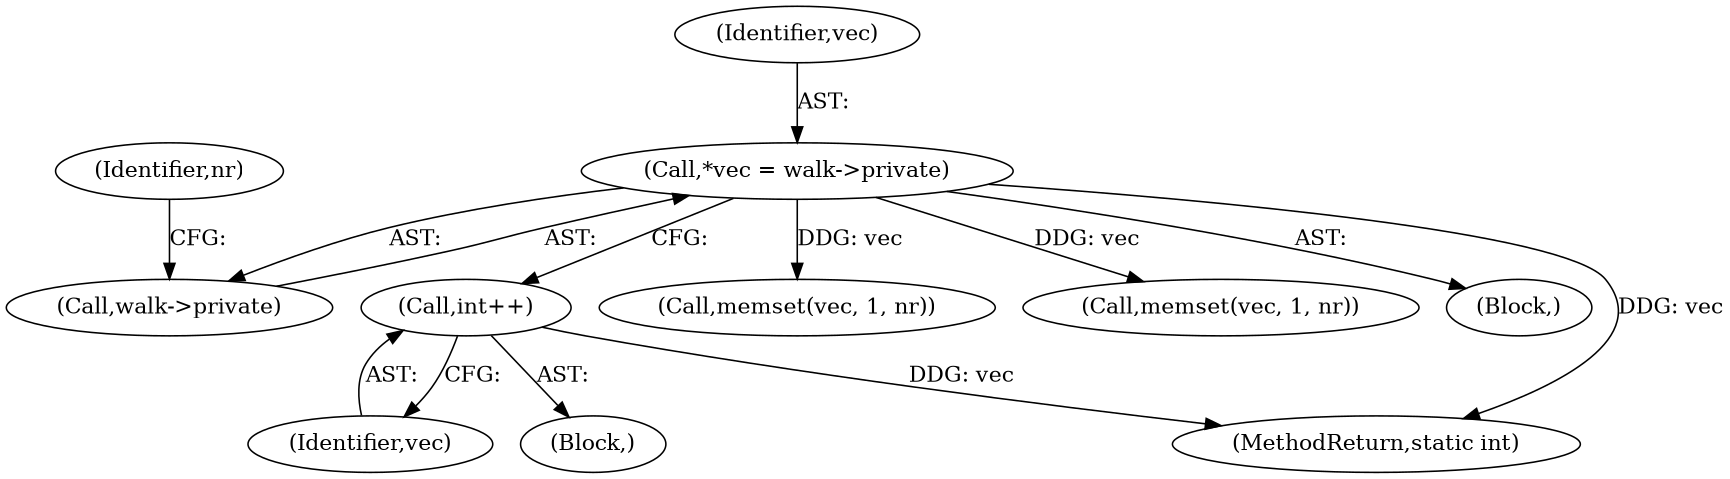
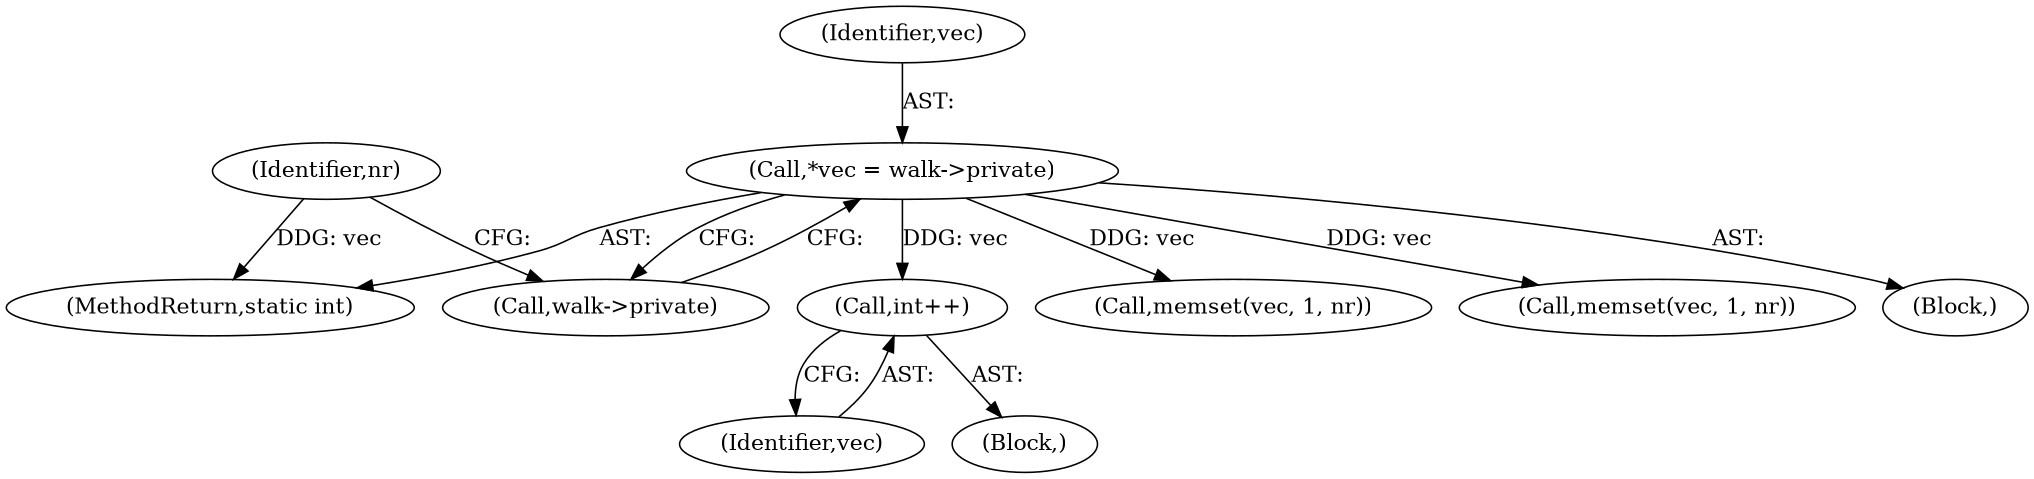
(419, 239) -> (731, 239)
(574, 239) -> (839, 239)
(683, 239) -> (955, 239)
(1671, 308) -> (629, 239)
(873, 381) -> (274, 233)
